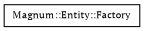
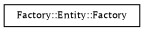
(72, 16) -> (72, 16)
